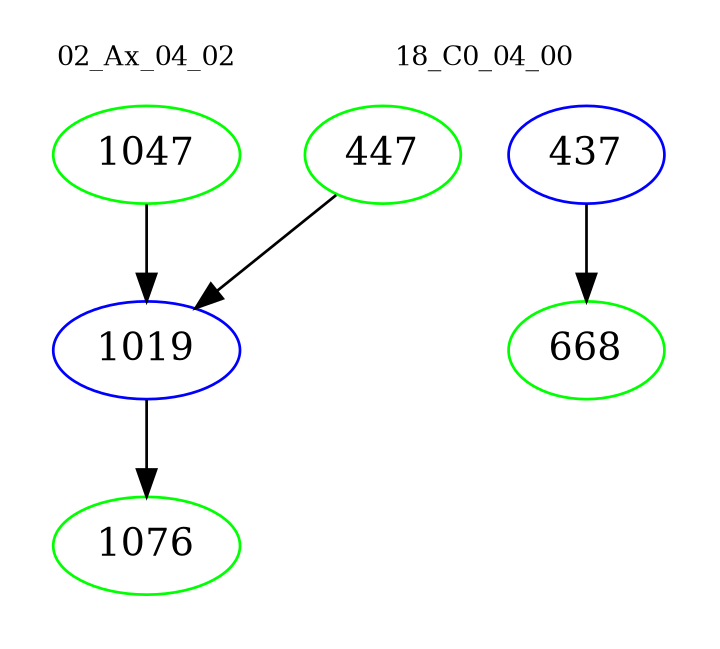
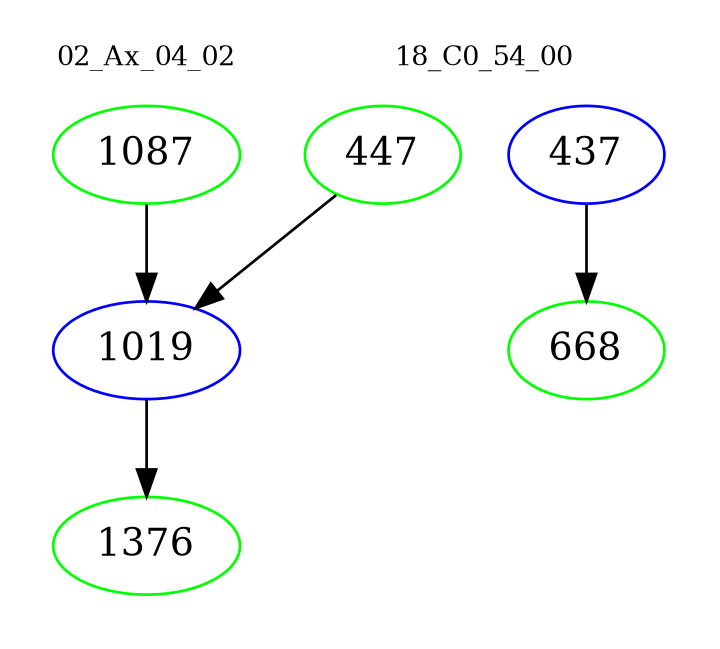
(485, 58) -> (485, 58)
(147, 155) -> (147, 155)
(147, 546) -> (147, 546)
